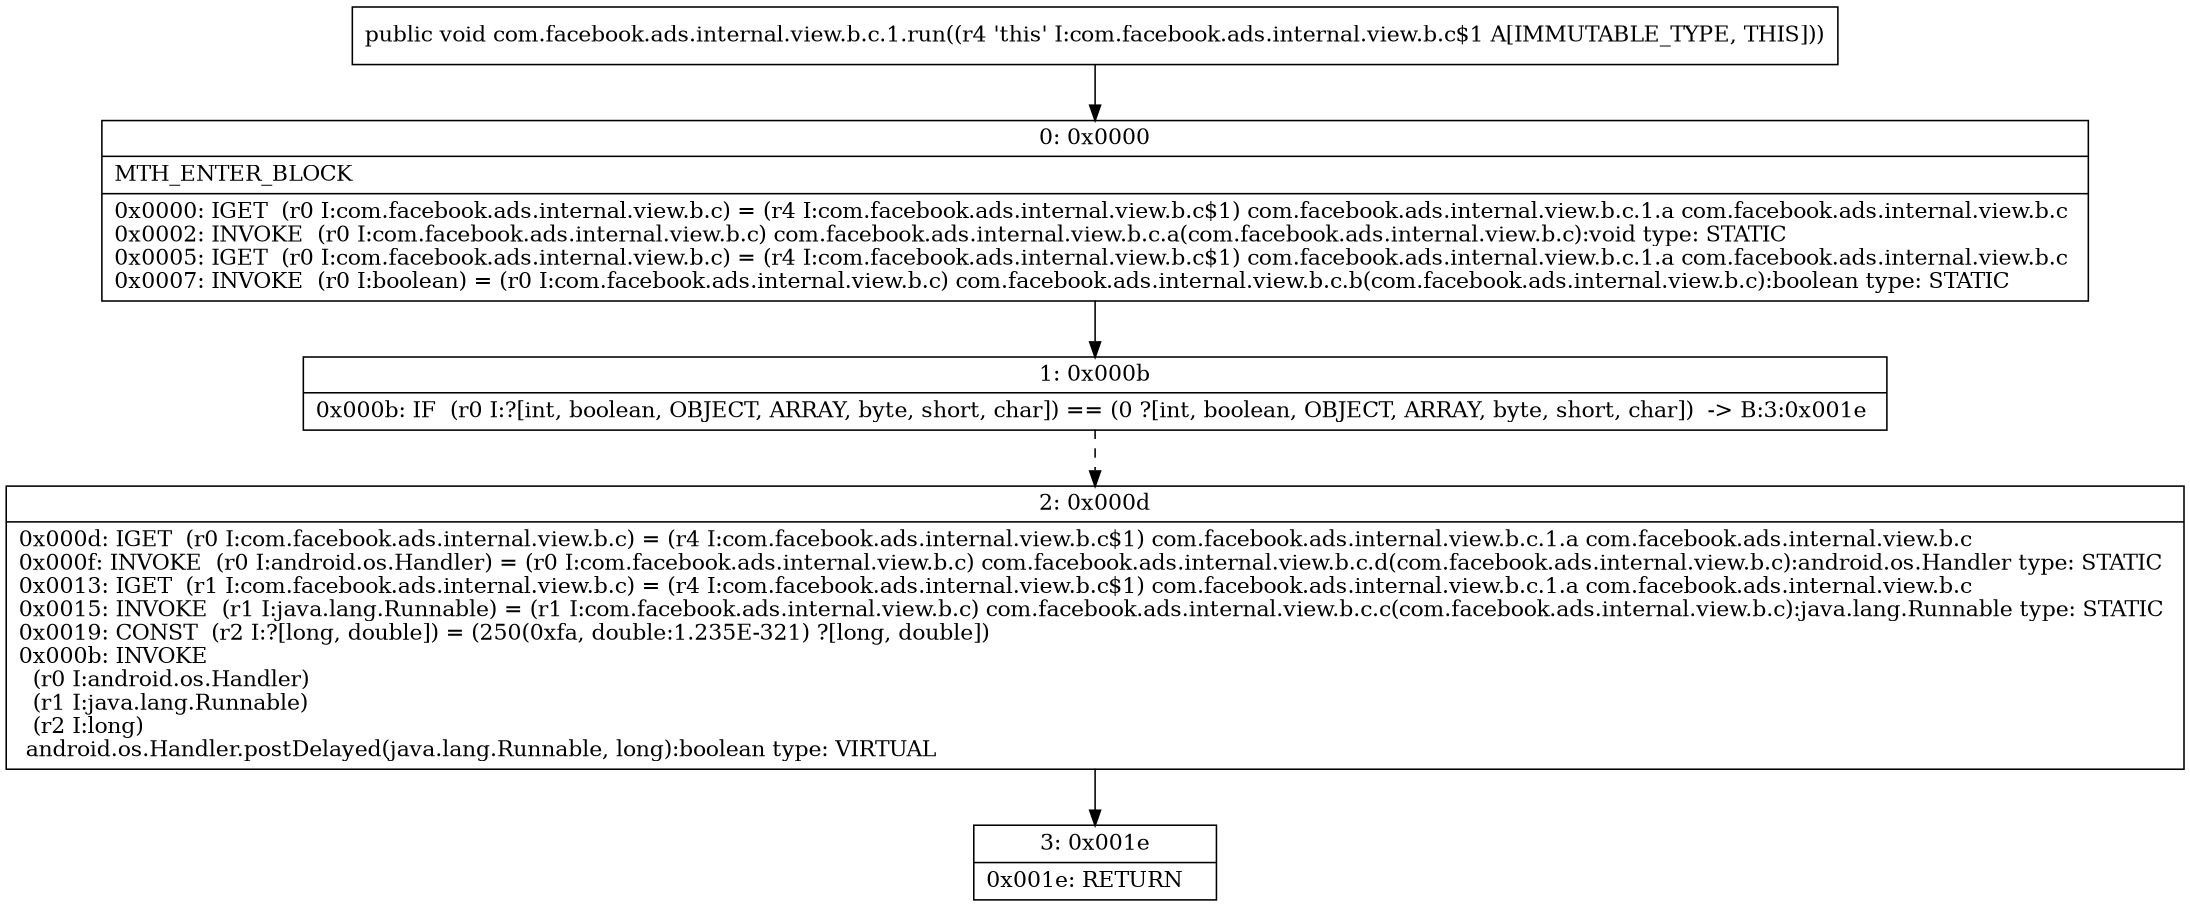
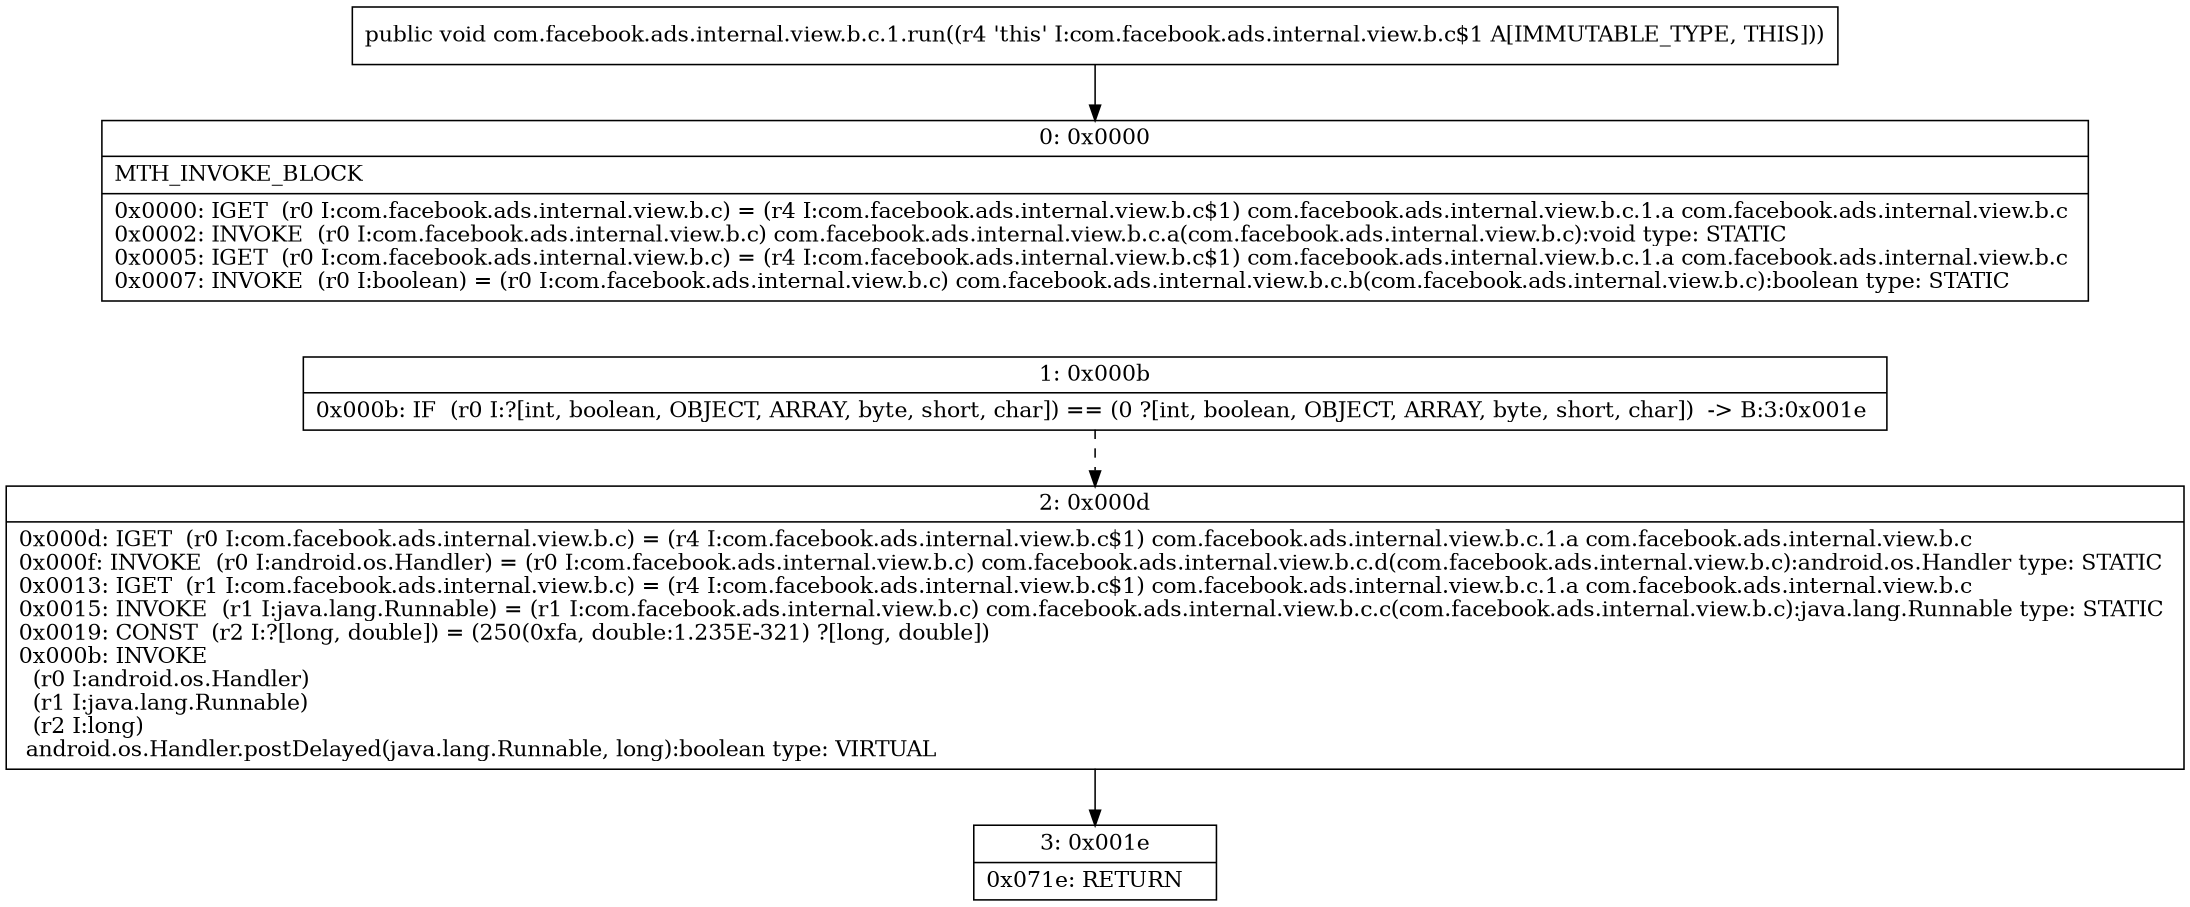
(234, 174) -> (239, 174)
(1095, 321) -> none
(1095, 880) -> (1095, 880)
